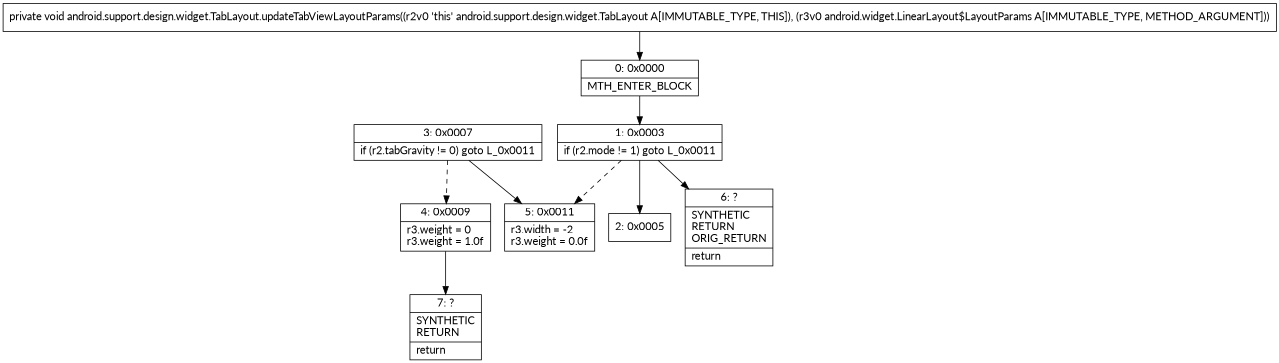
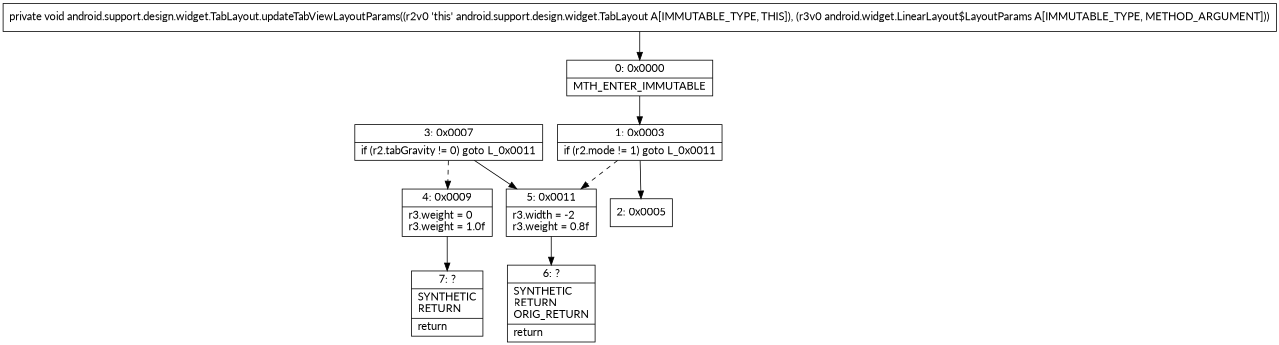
(640, 87) -> (640, 87)
(670, 172) -> (551, 247)
(550, 242) -> (551, 227)
